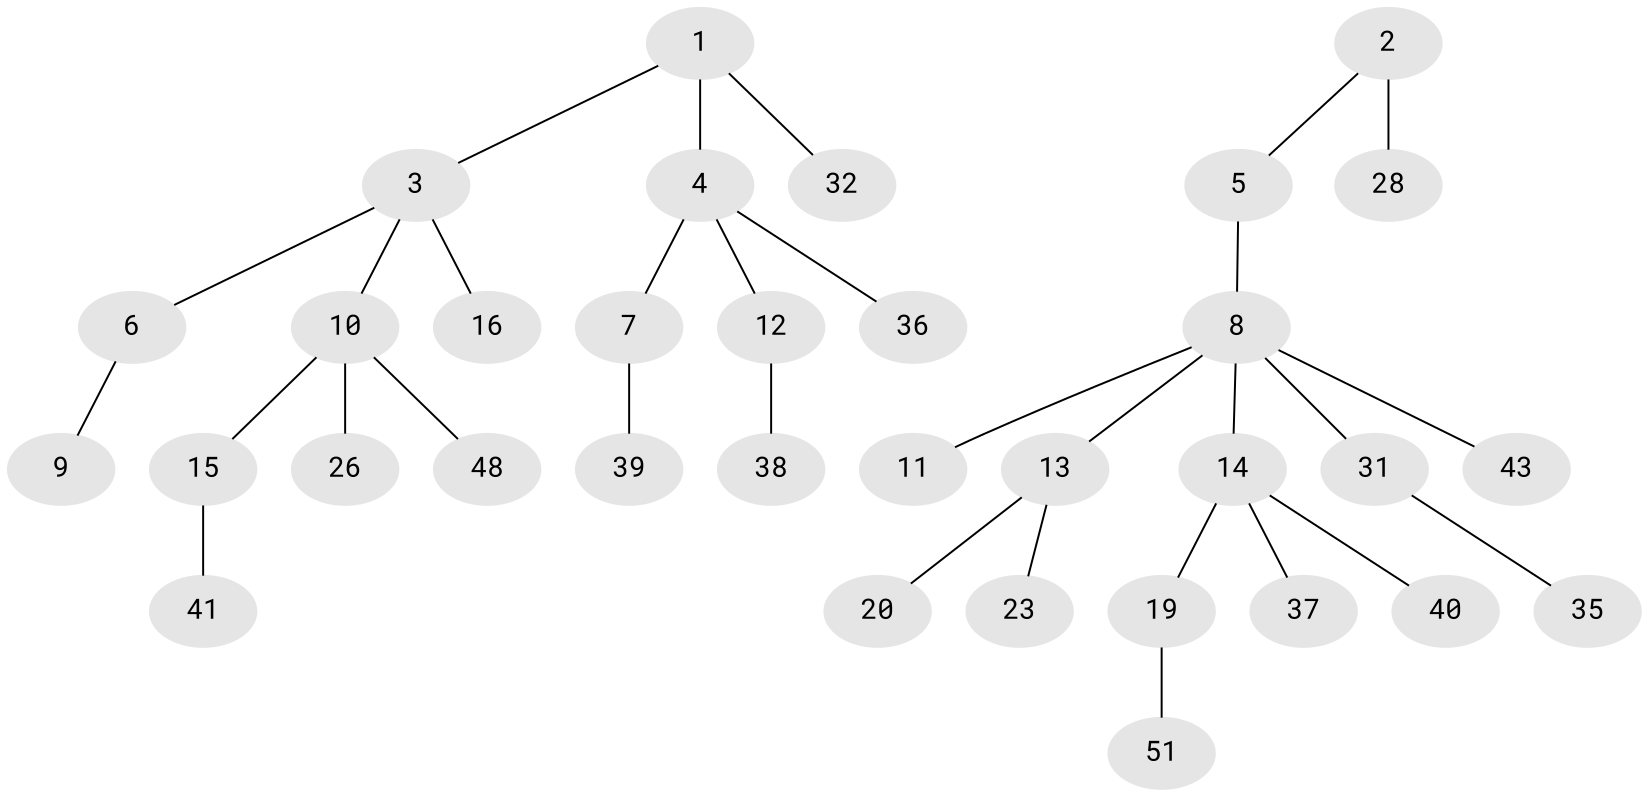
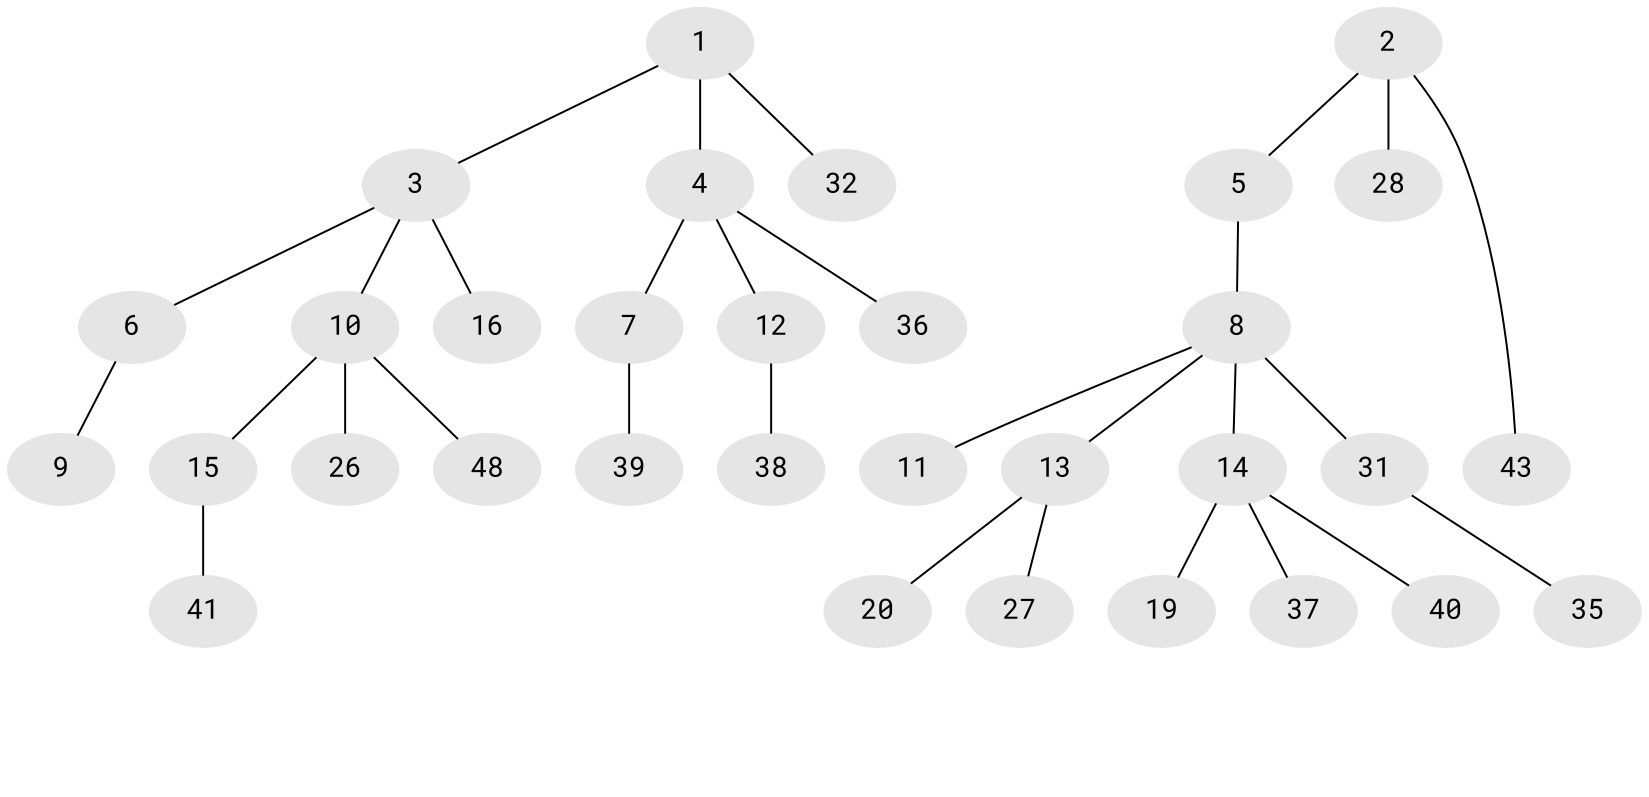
(1376, 398) -> (1489, 247)
(1020, 611) -> (1020, 611)
(1162, 753) -> none
